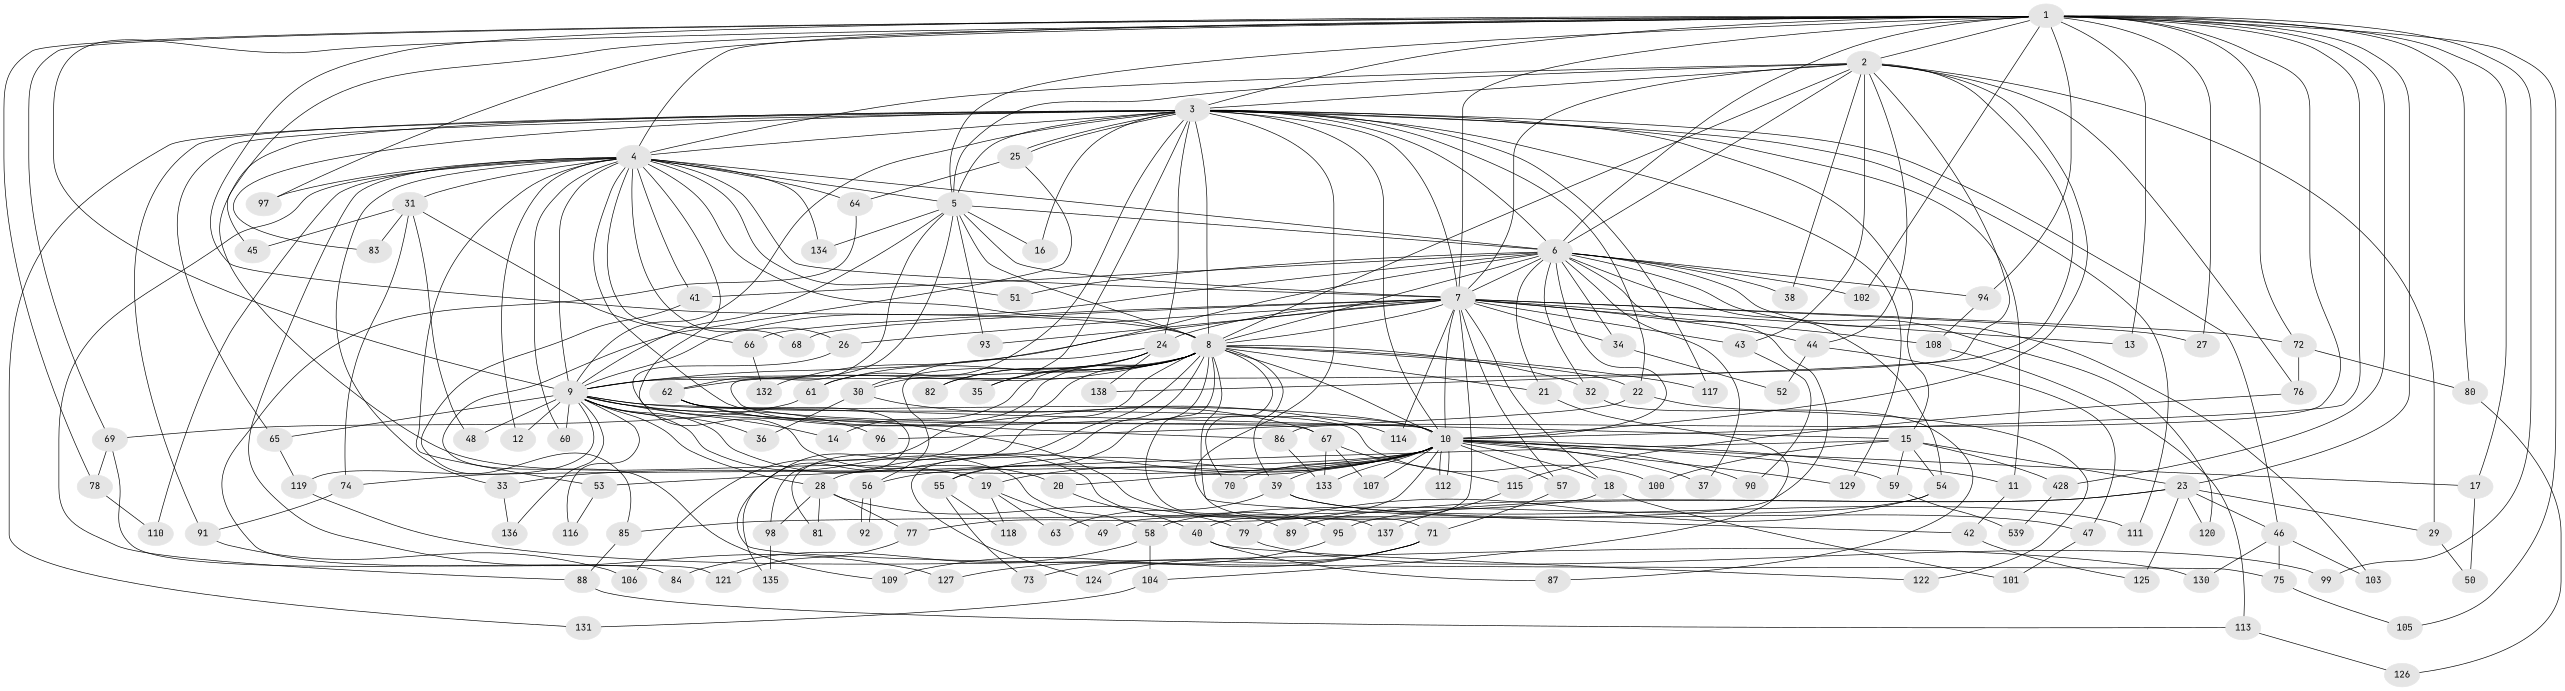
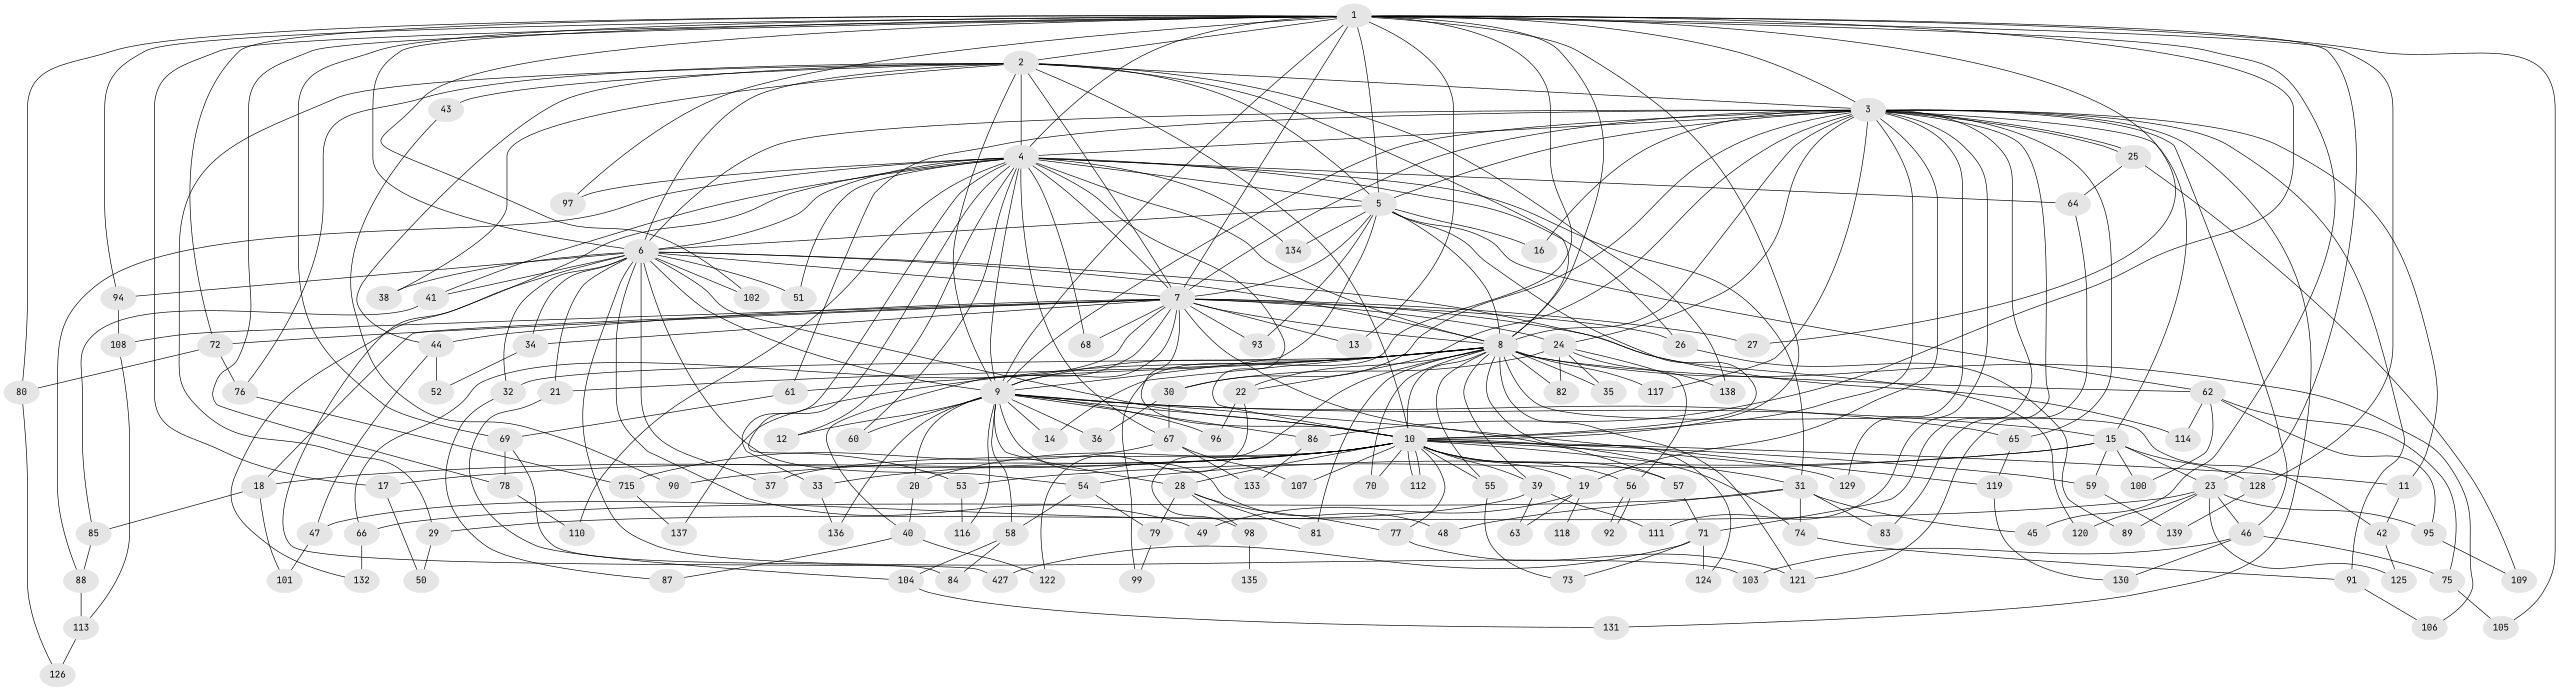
(1593, 321) -> none
(965, 445) -> (1652, 442)
(1375, 466) -> (1561, 452)
(1515, 487) -> (627, 487)
(2061, 487) -> (2258, 487)
(973, 509) -> none
(2016, 534) -> (2174, 534)
(946, 581) -> (1000, 581)
